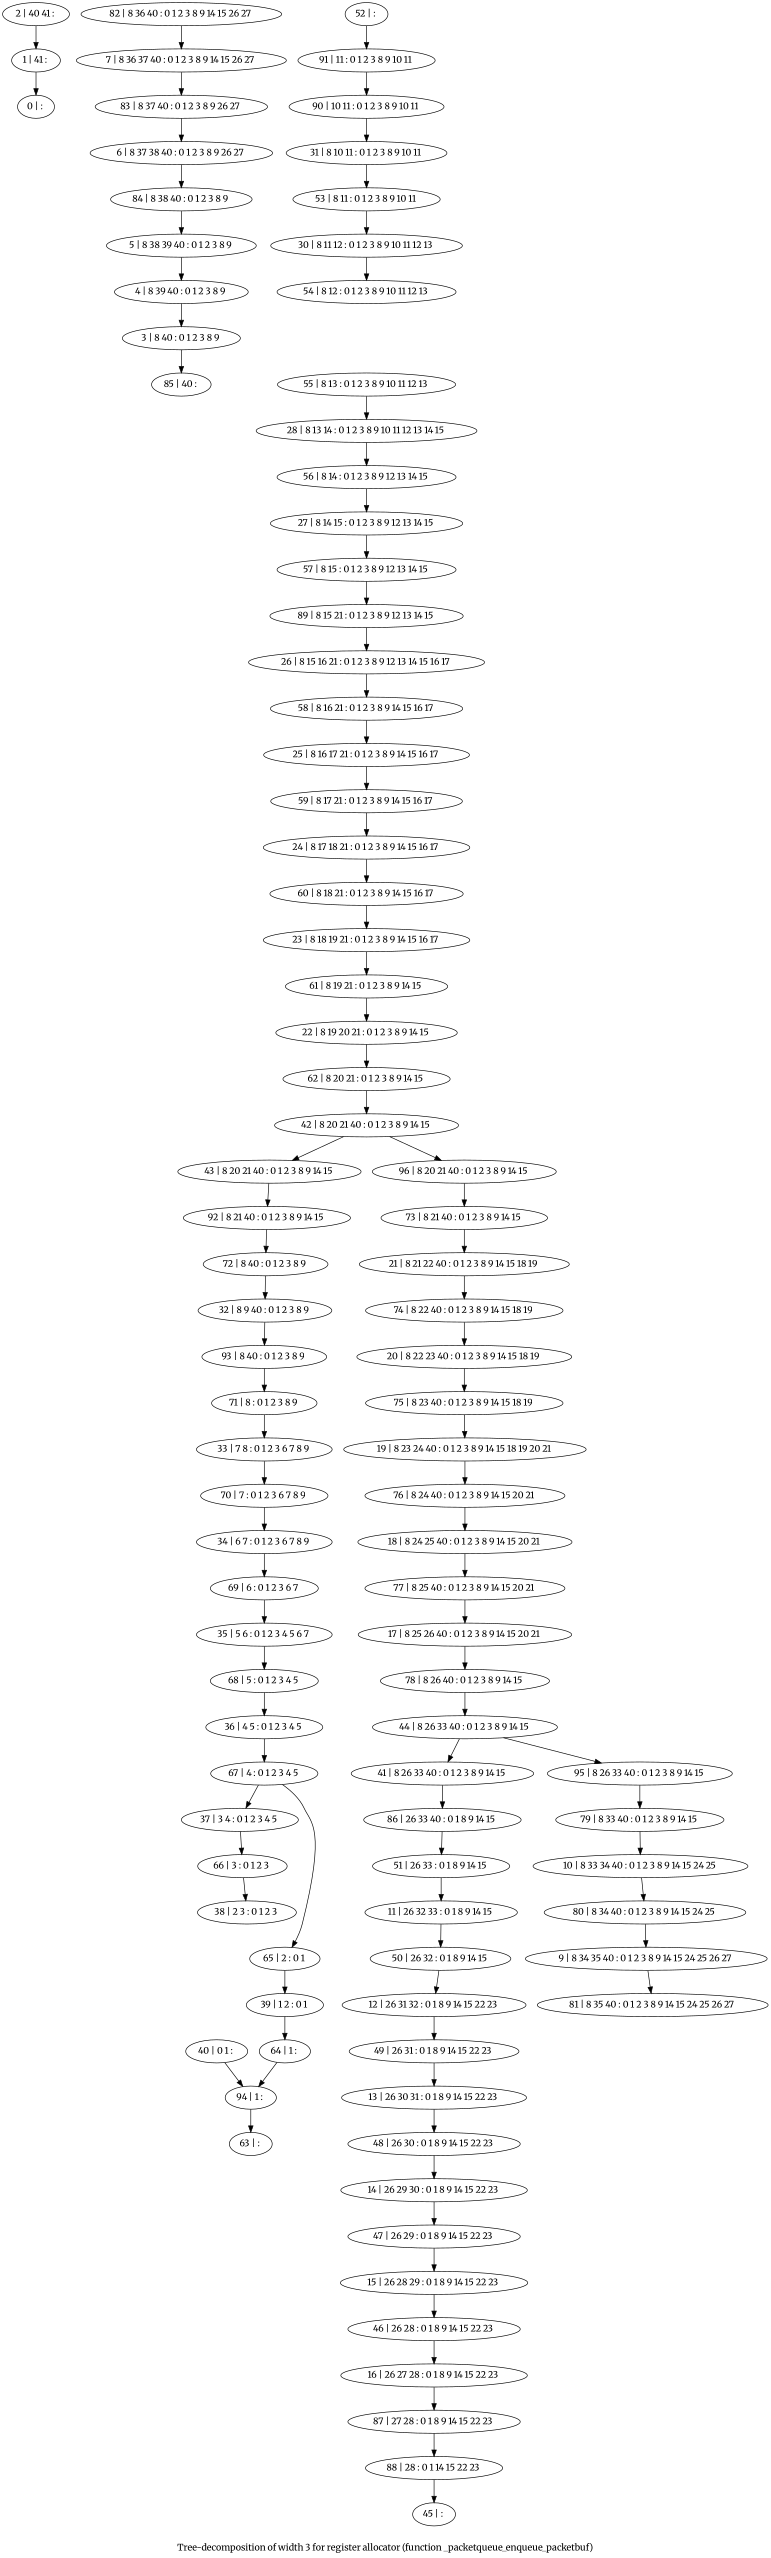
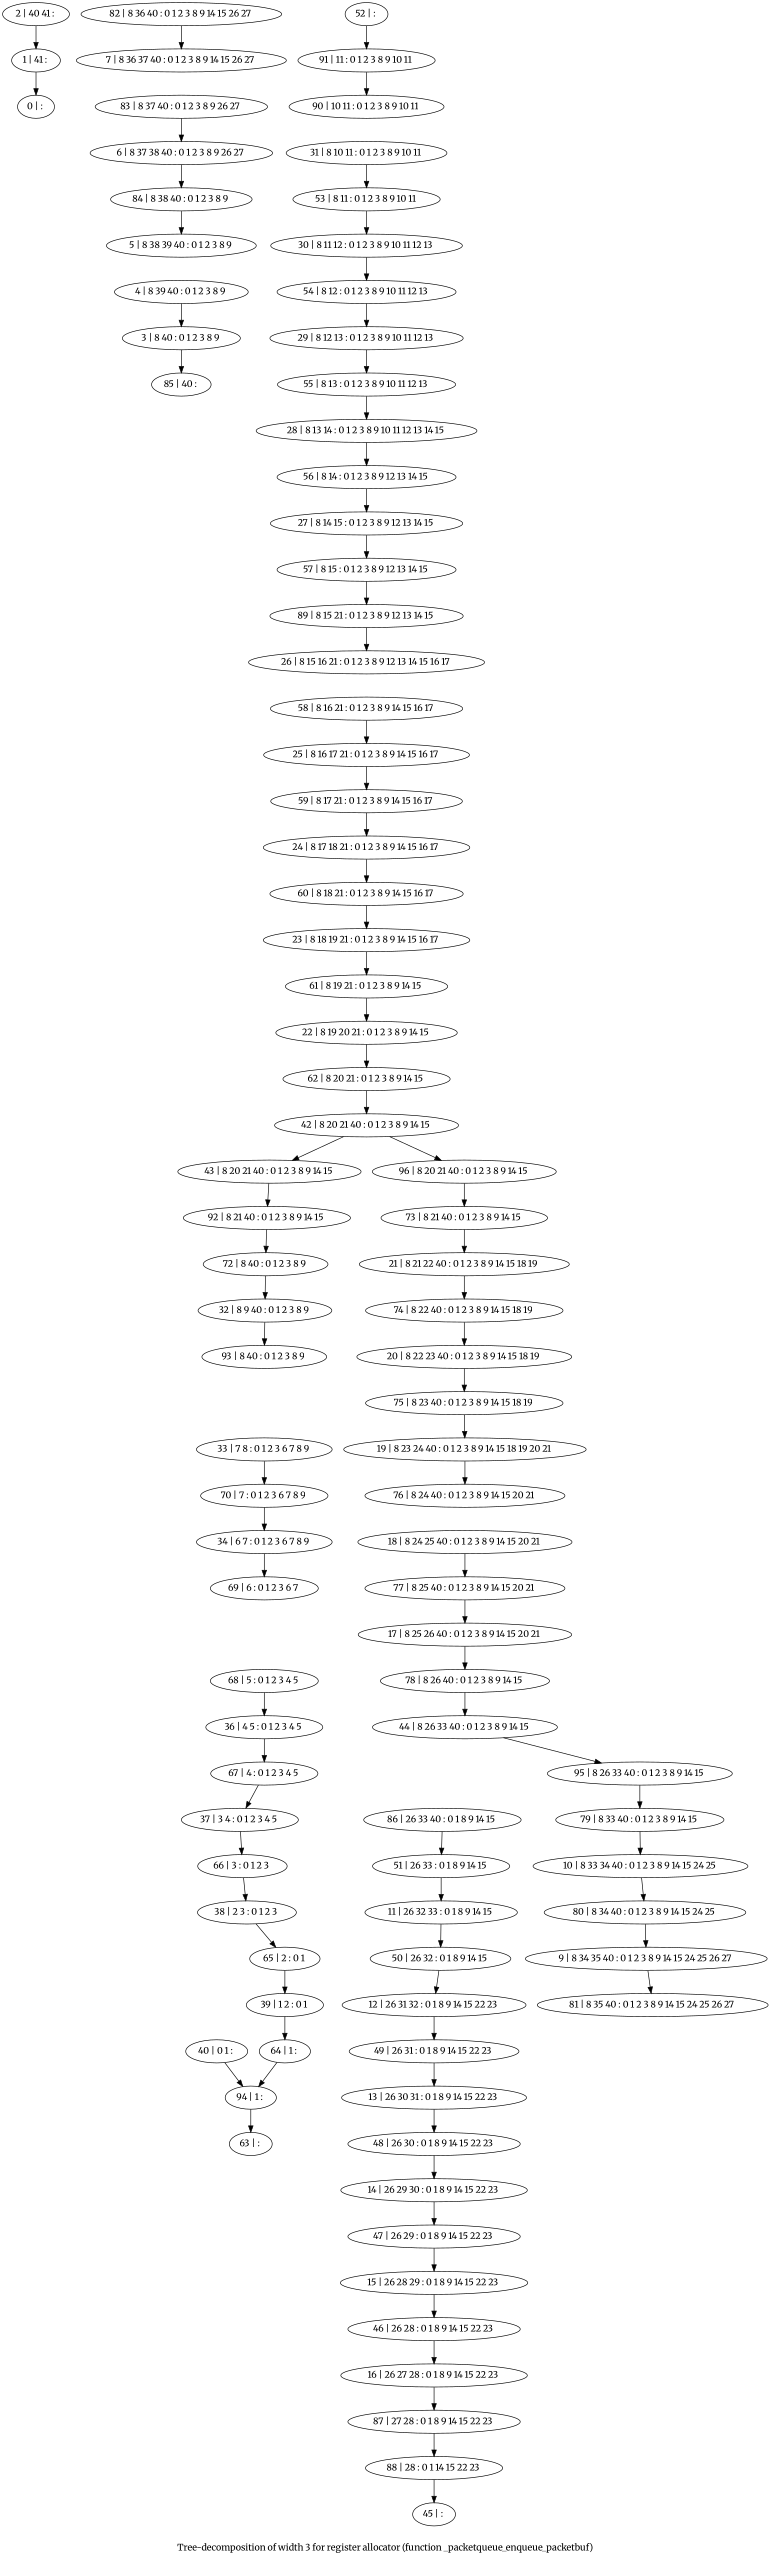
(181, 80) -> none
(367, 127) -> none
(181, 266) -> none
none -> (367, 338)
(367, 682) -> none
(264, 1403) -> none
(465, 1516) -> none
(264, 1635) -> none
(442, 1774) -> none
(314, 1859) -> (264, 1933)
